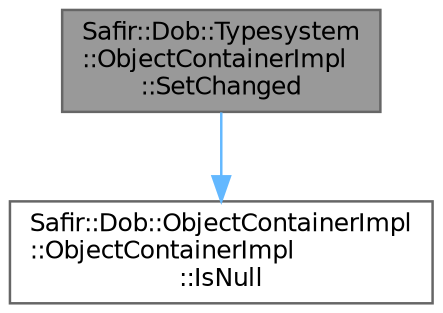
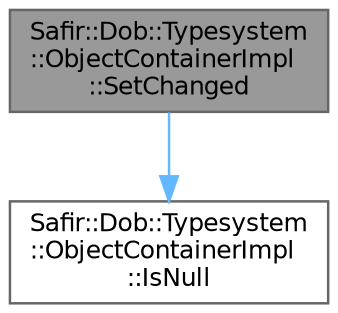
(221, 252) -> (169, 252)
